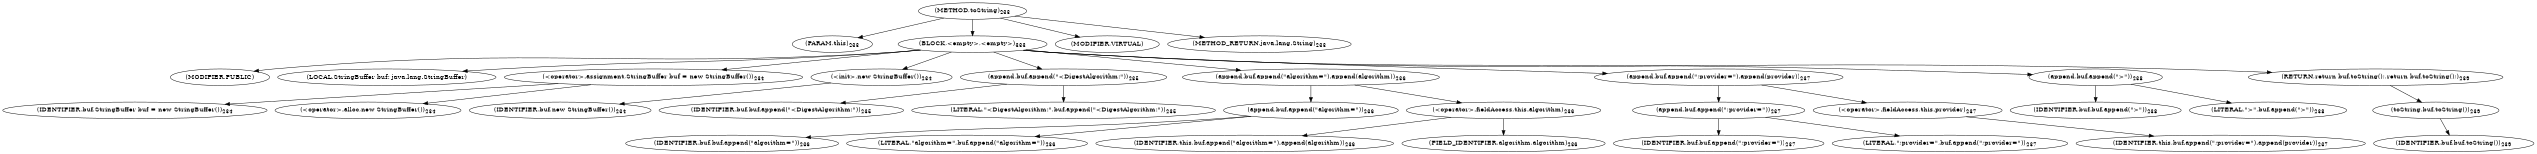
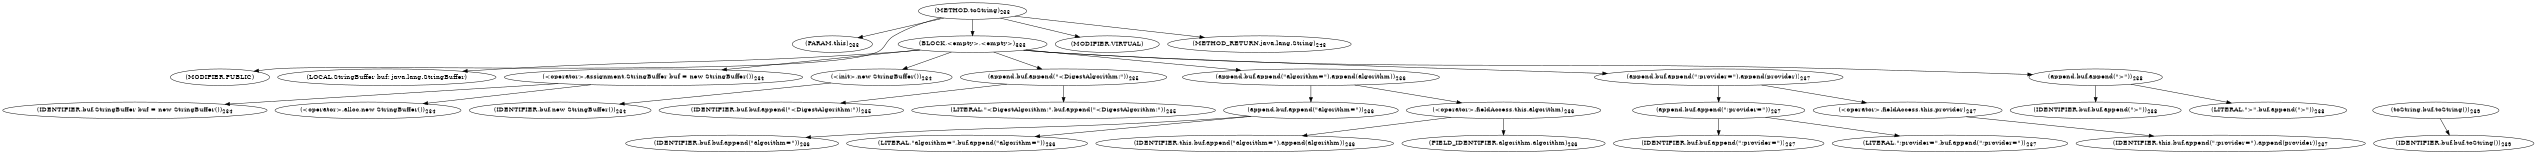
(1321, 43) -> (1321, 43)
(590, 58) -> (605, 68)
(2376, 77) -> none
